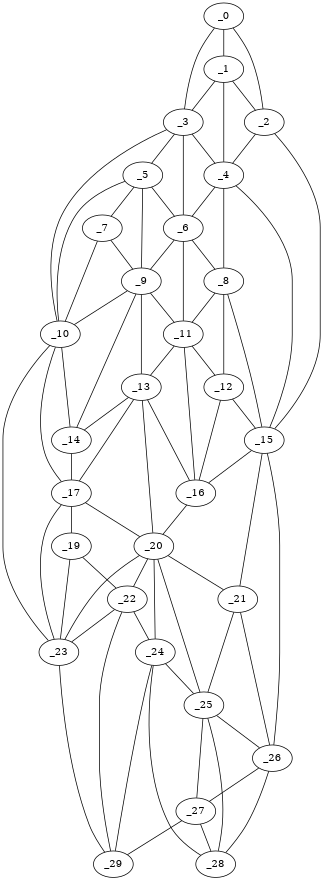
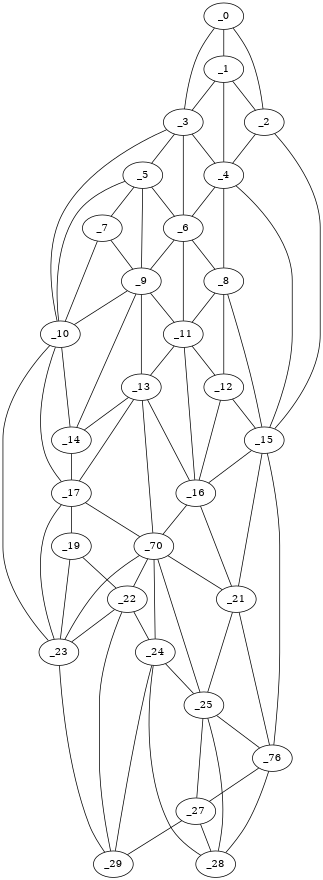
(154, 546) -> (154, 546)
none -> (216, 546)
(272, 758) -> (272, 758)
